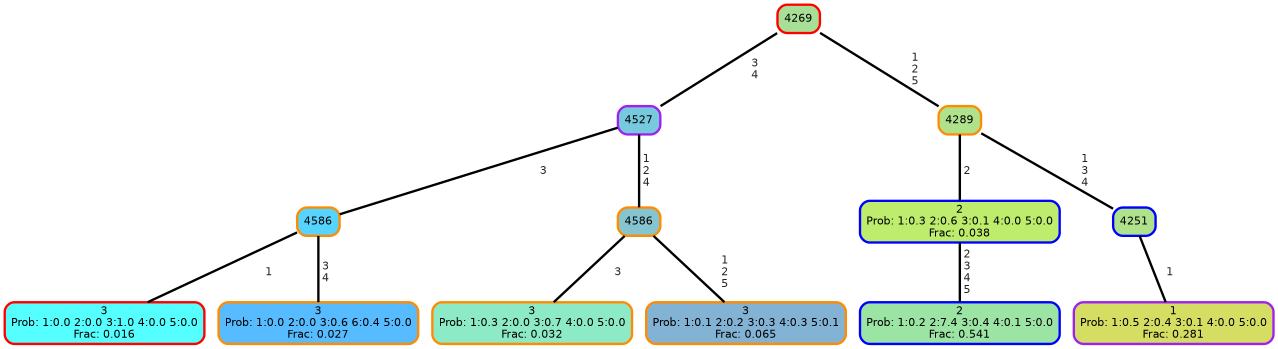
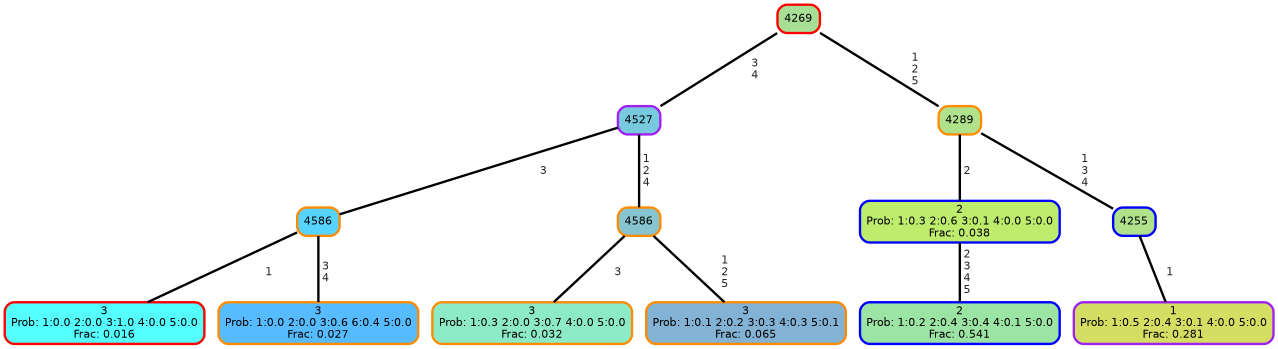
(1134, 222) -> (1134, 222)
(960, 323) -> (960, 323)
